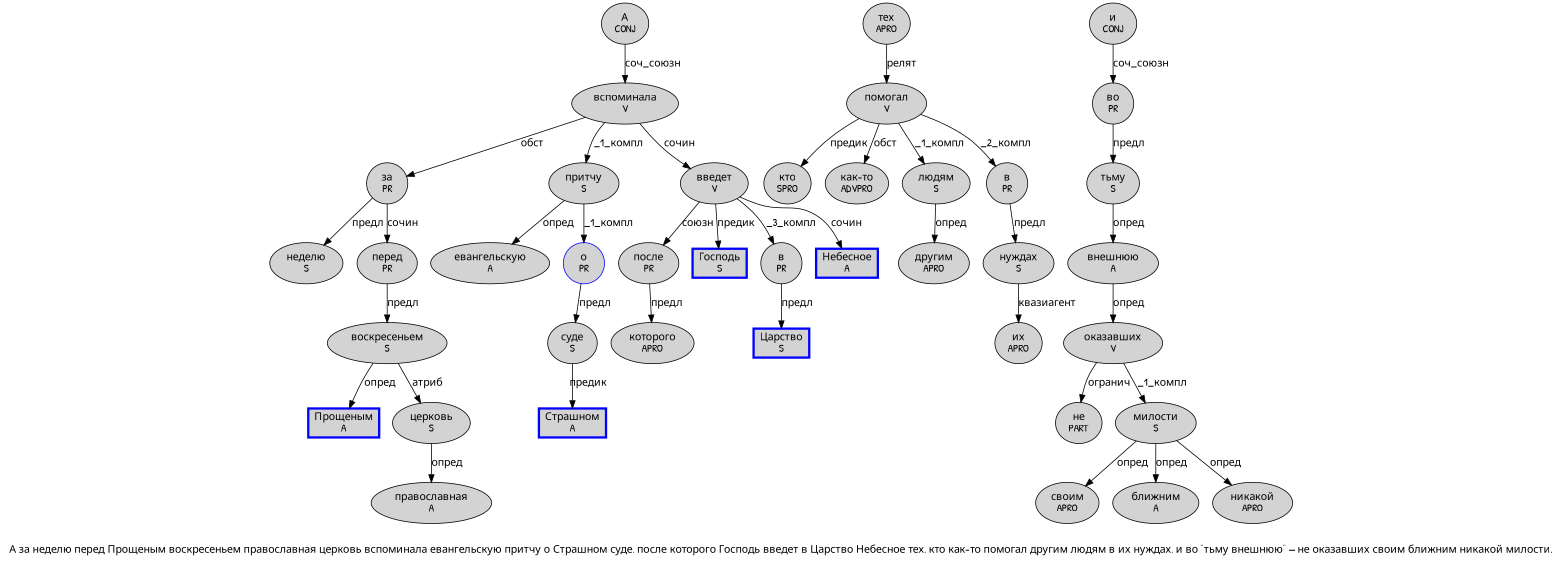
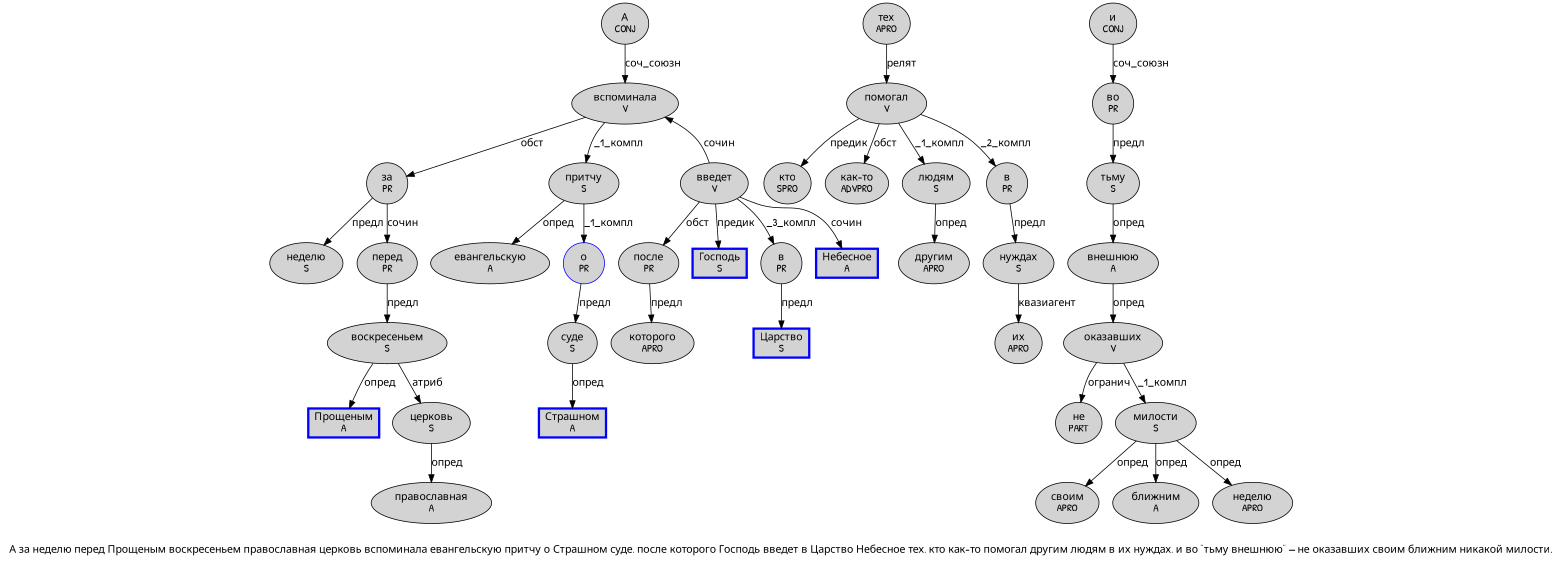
(660, 146) -> (695, 138)
(698, 223) -> (698, 223)
(588, 383) -> (588, 383)
(1253, 503) -> (1253, 503)
